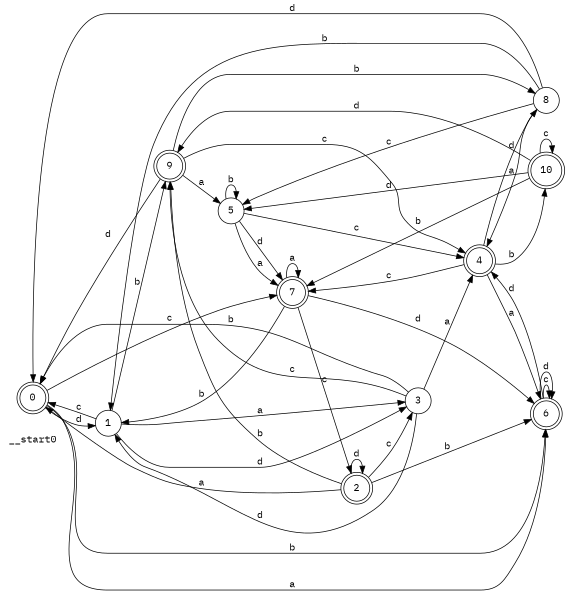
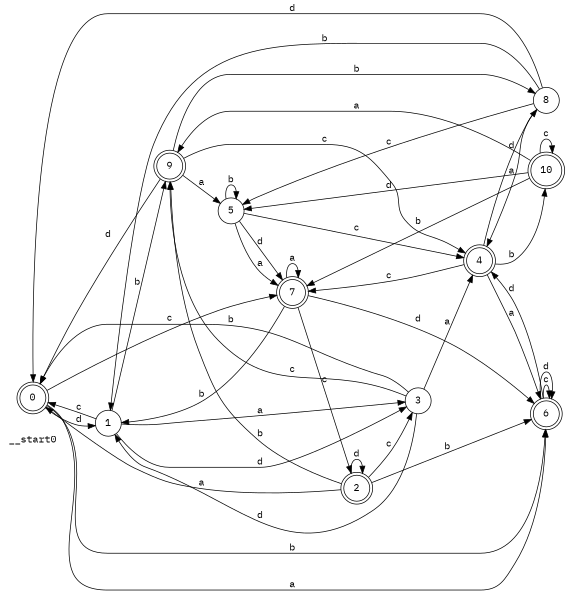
(357, 106) -> (357, 106)
